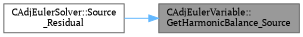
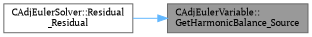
(64, 18) -> (68, 18)
